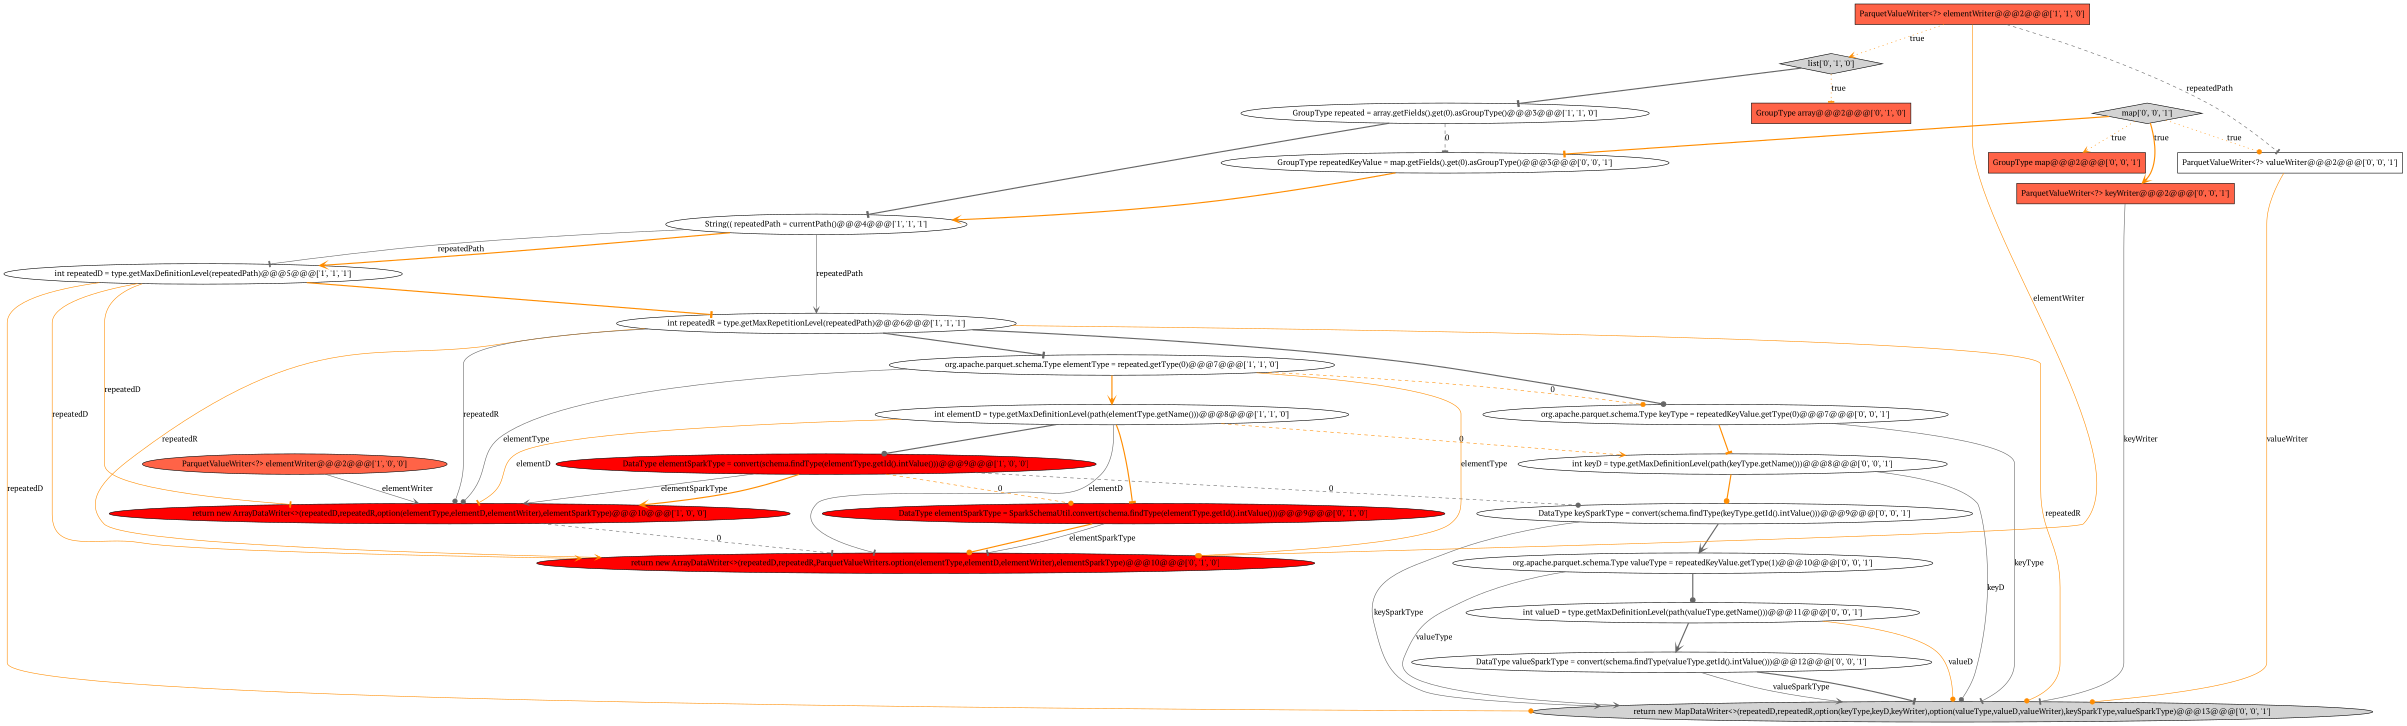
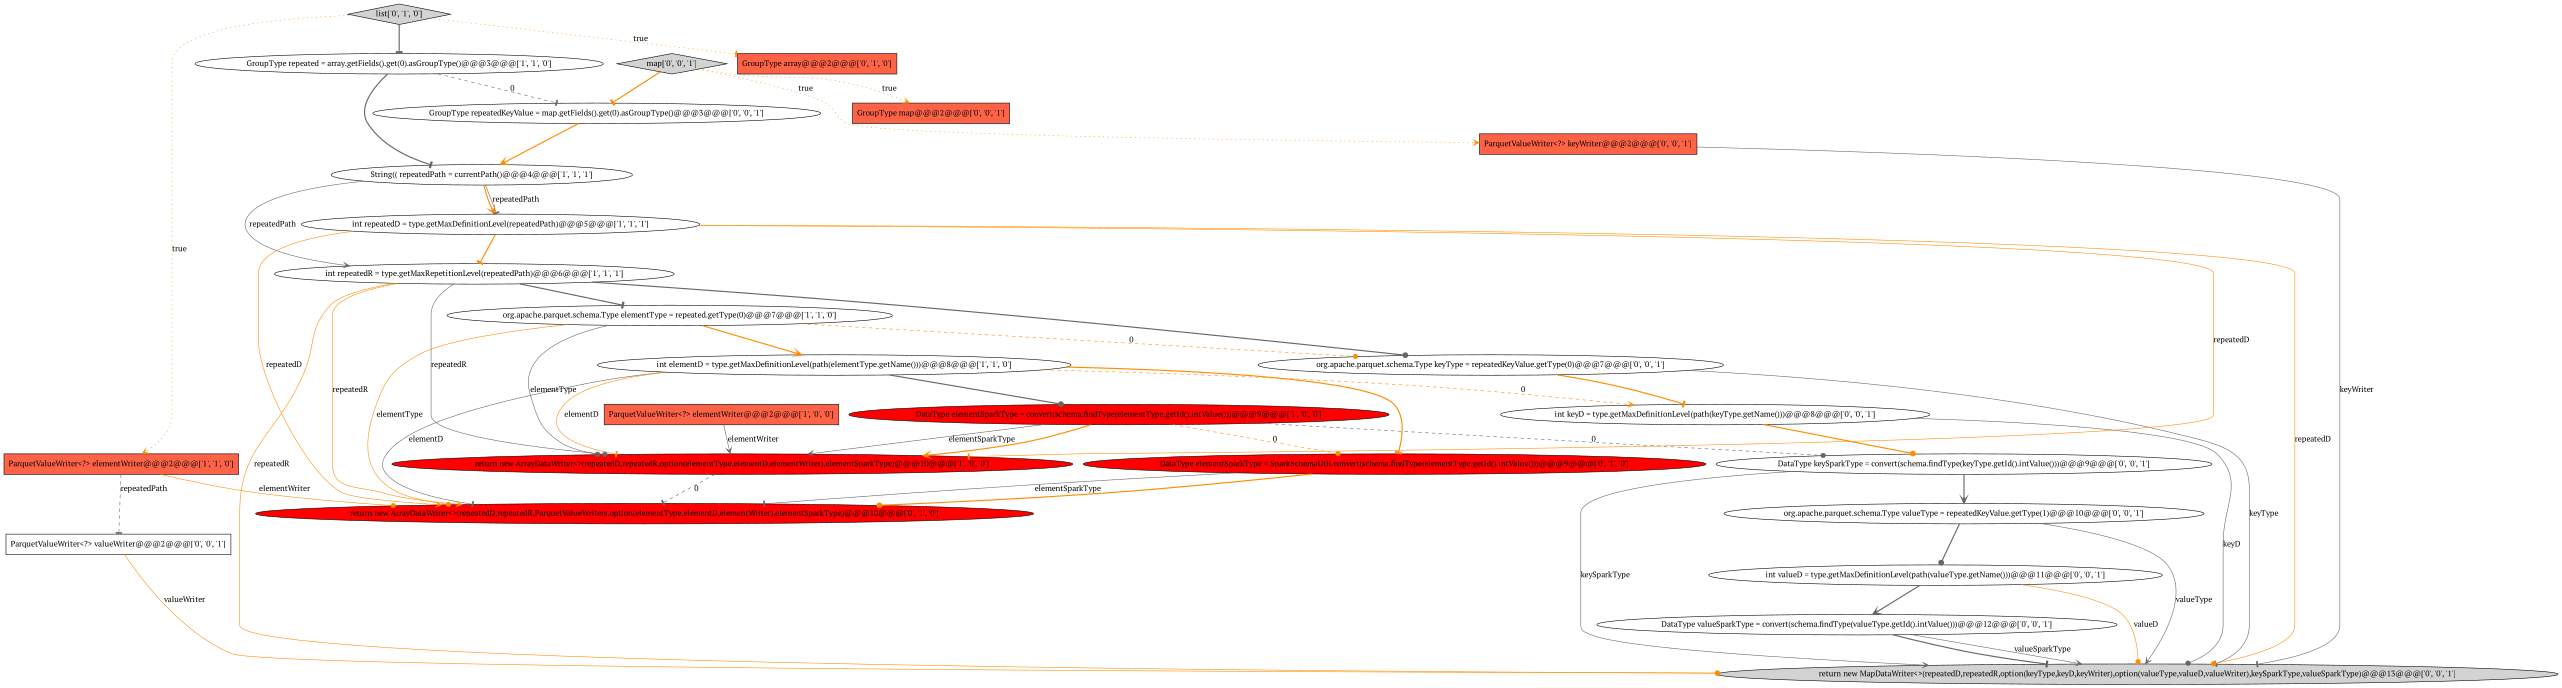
(1899, 40) -> (172, 164)
(2211, 136) -> none
(2155, 152) -> (1079, 136)
(295, 464) -> (721, 415)
